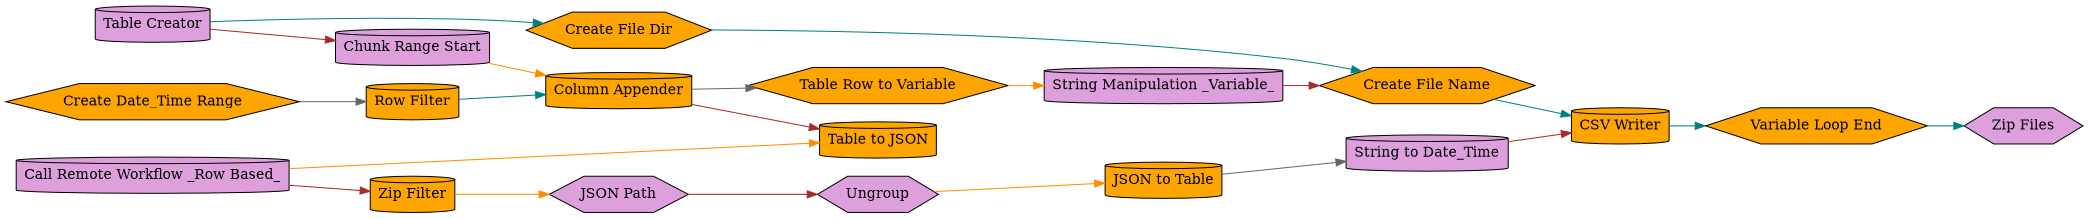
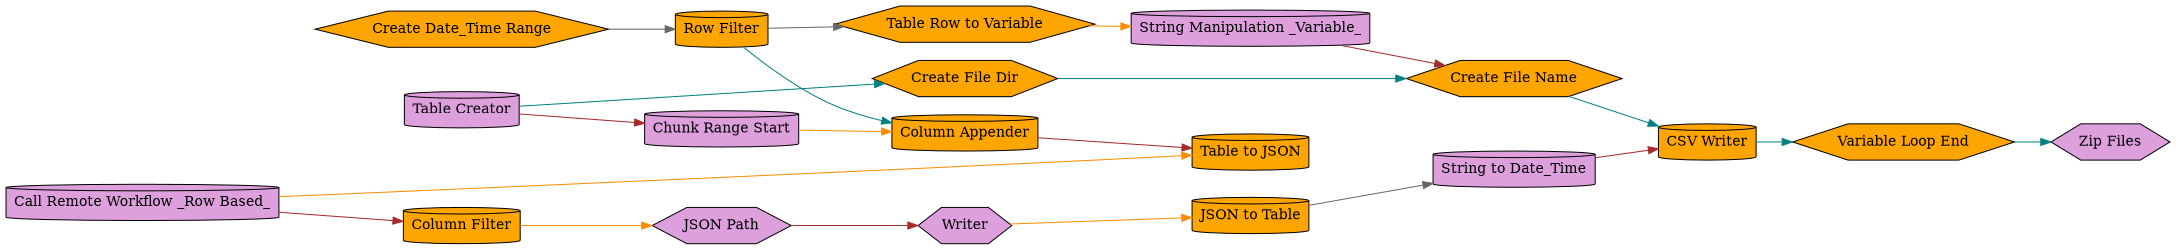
(719, 89) -> (801, 28)
(413, 194) -> (462, 226)
(878, 194) -> (965, 226)
